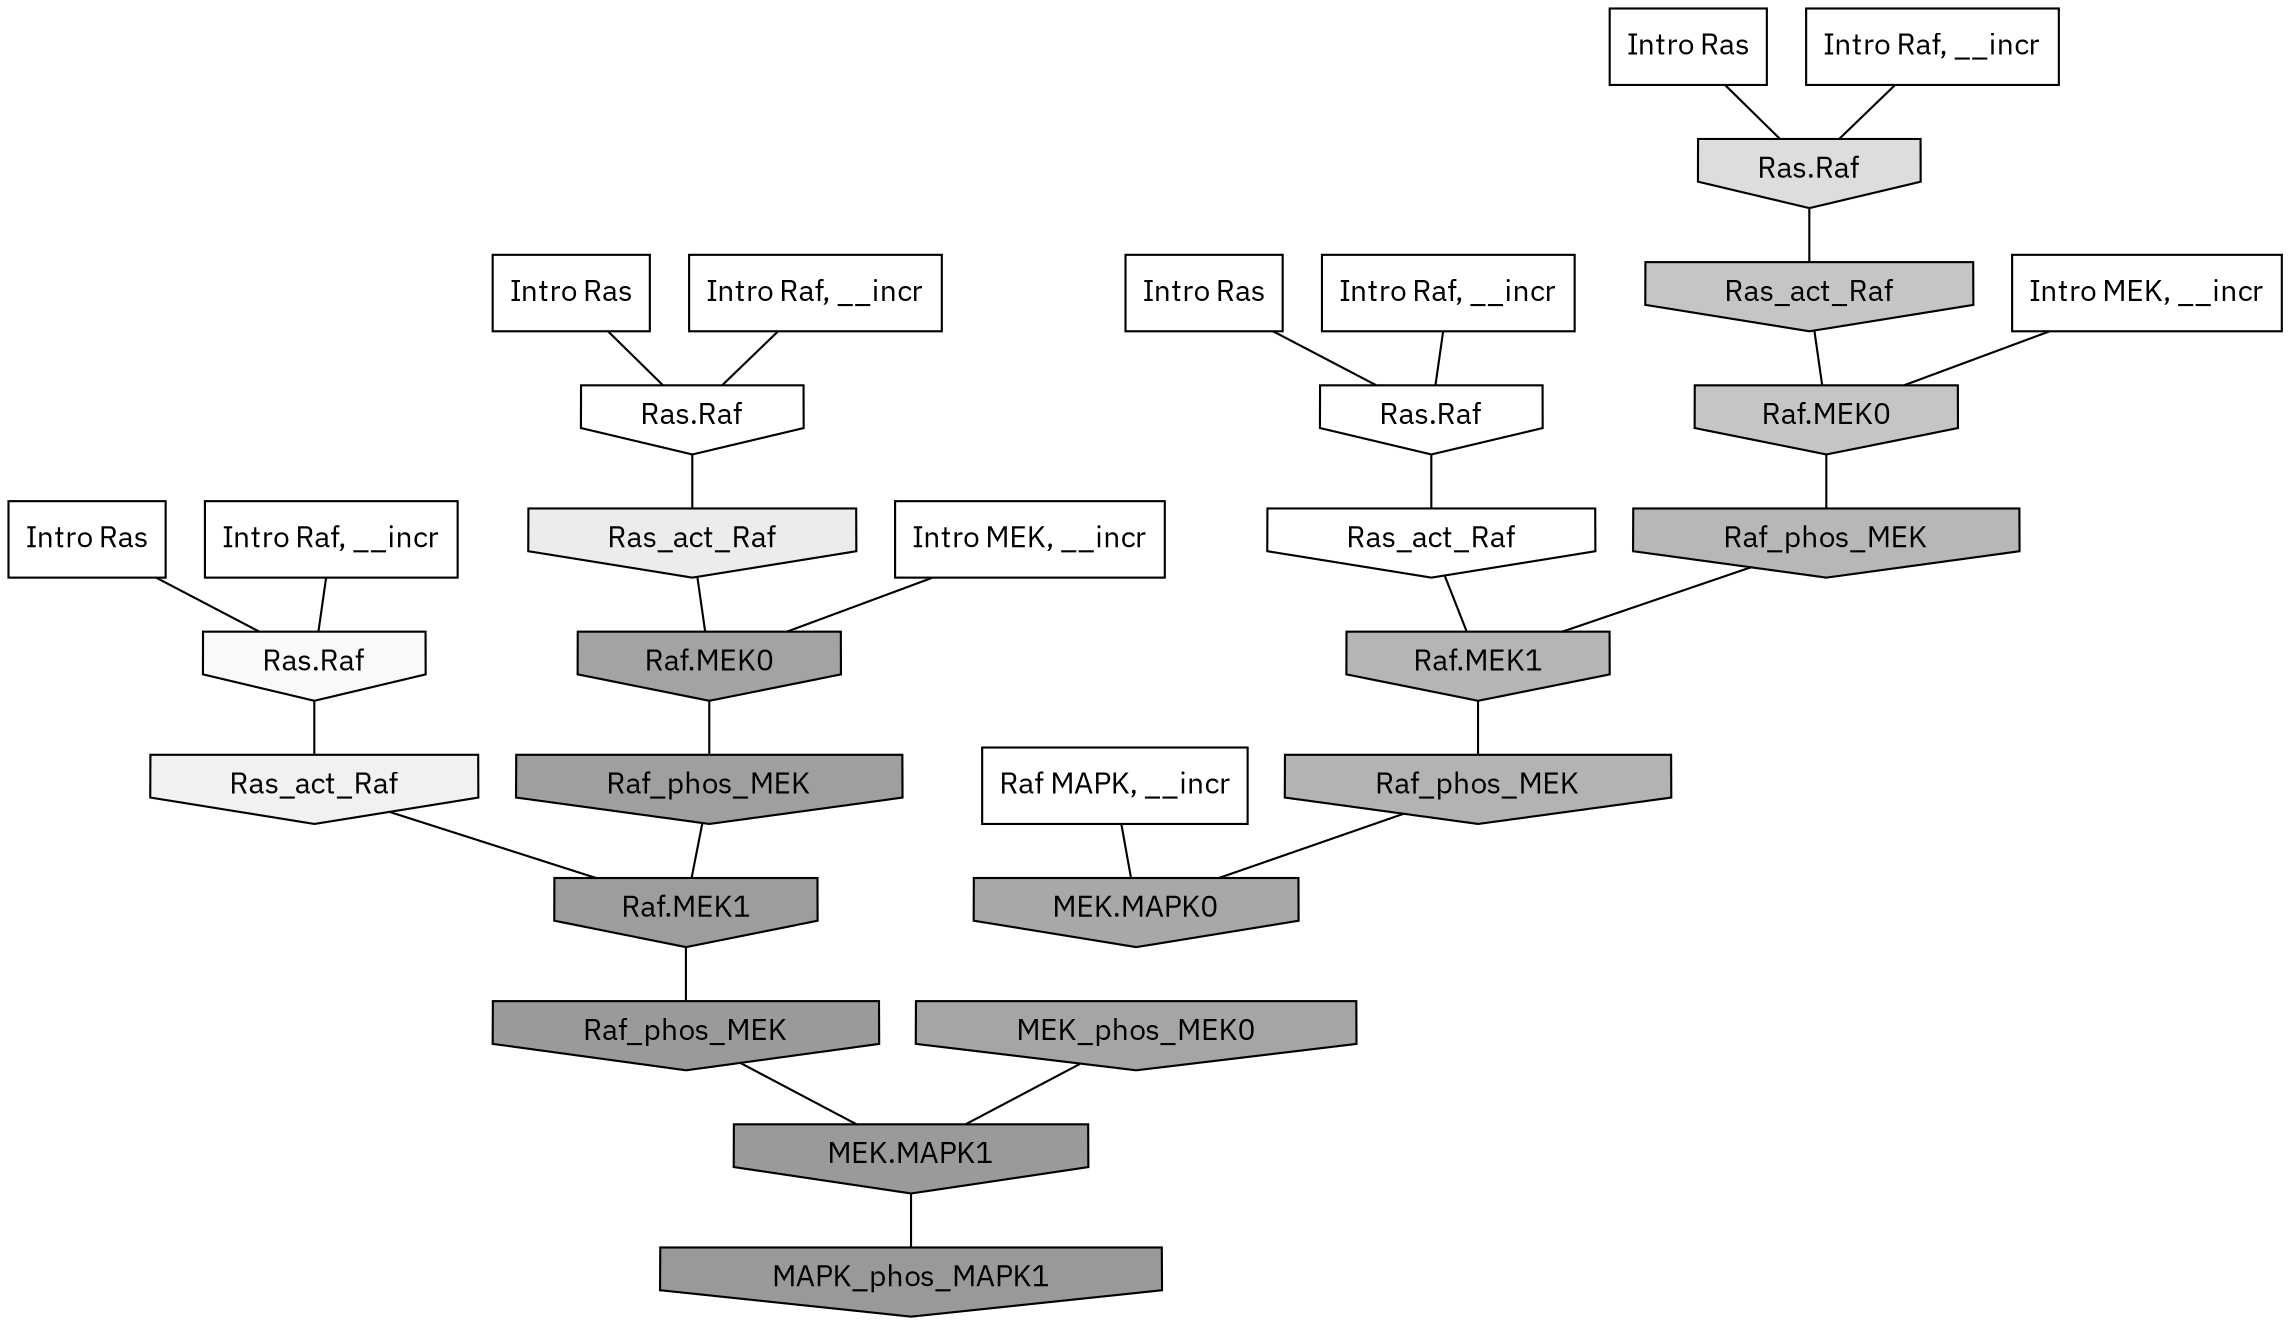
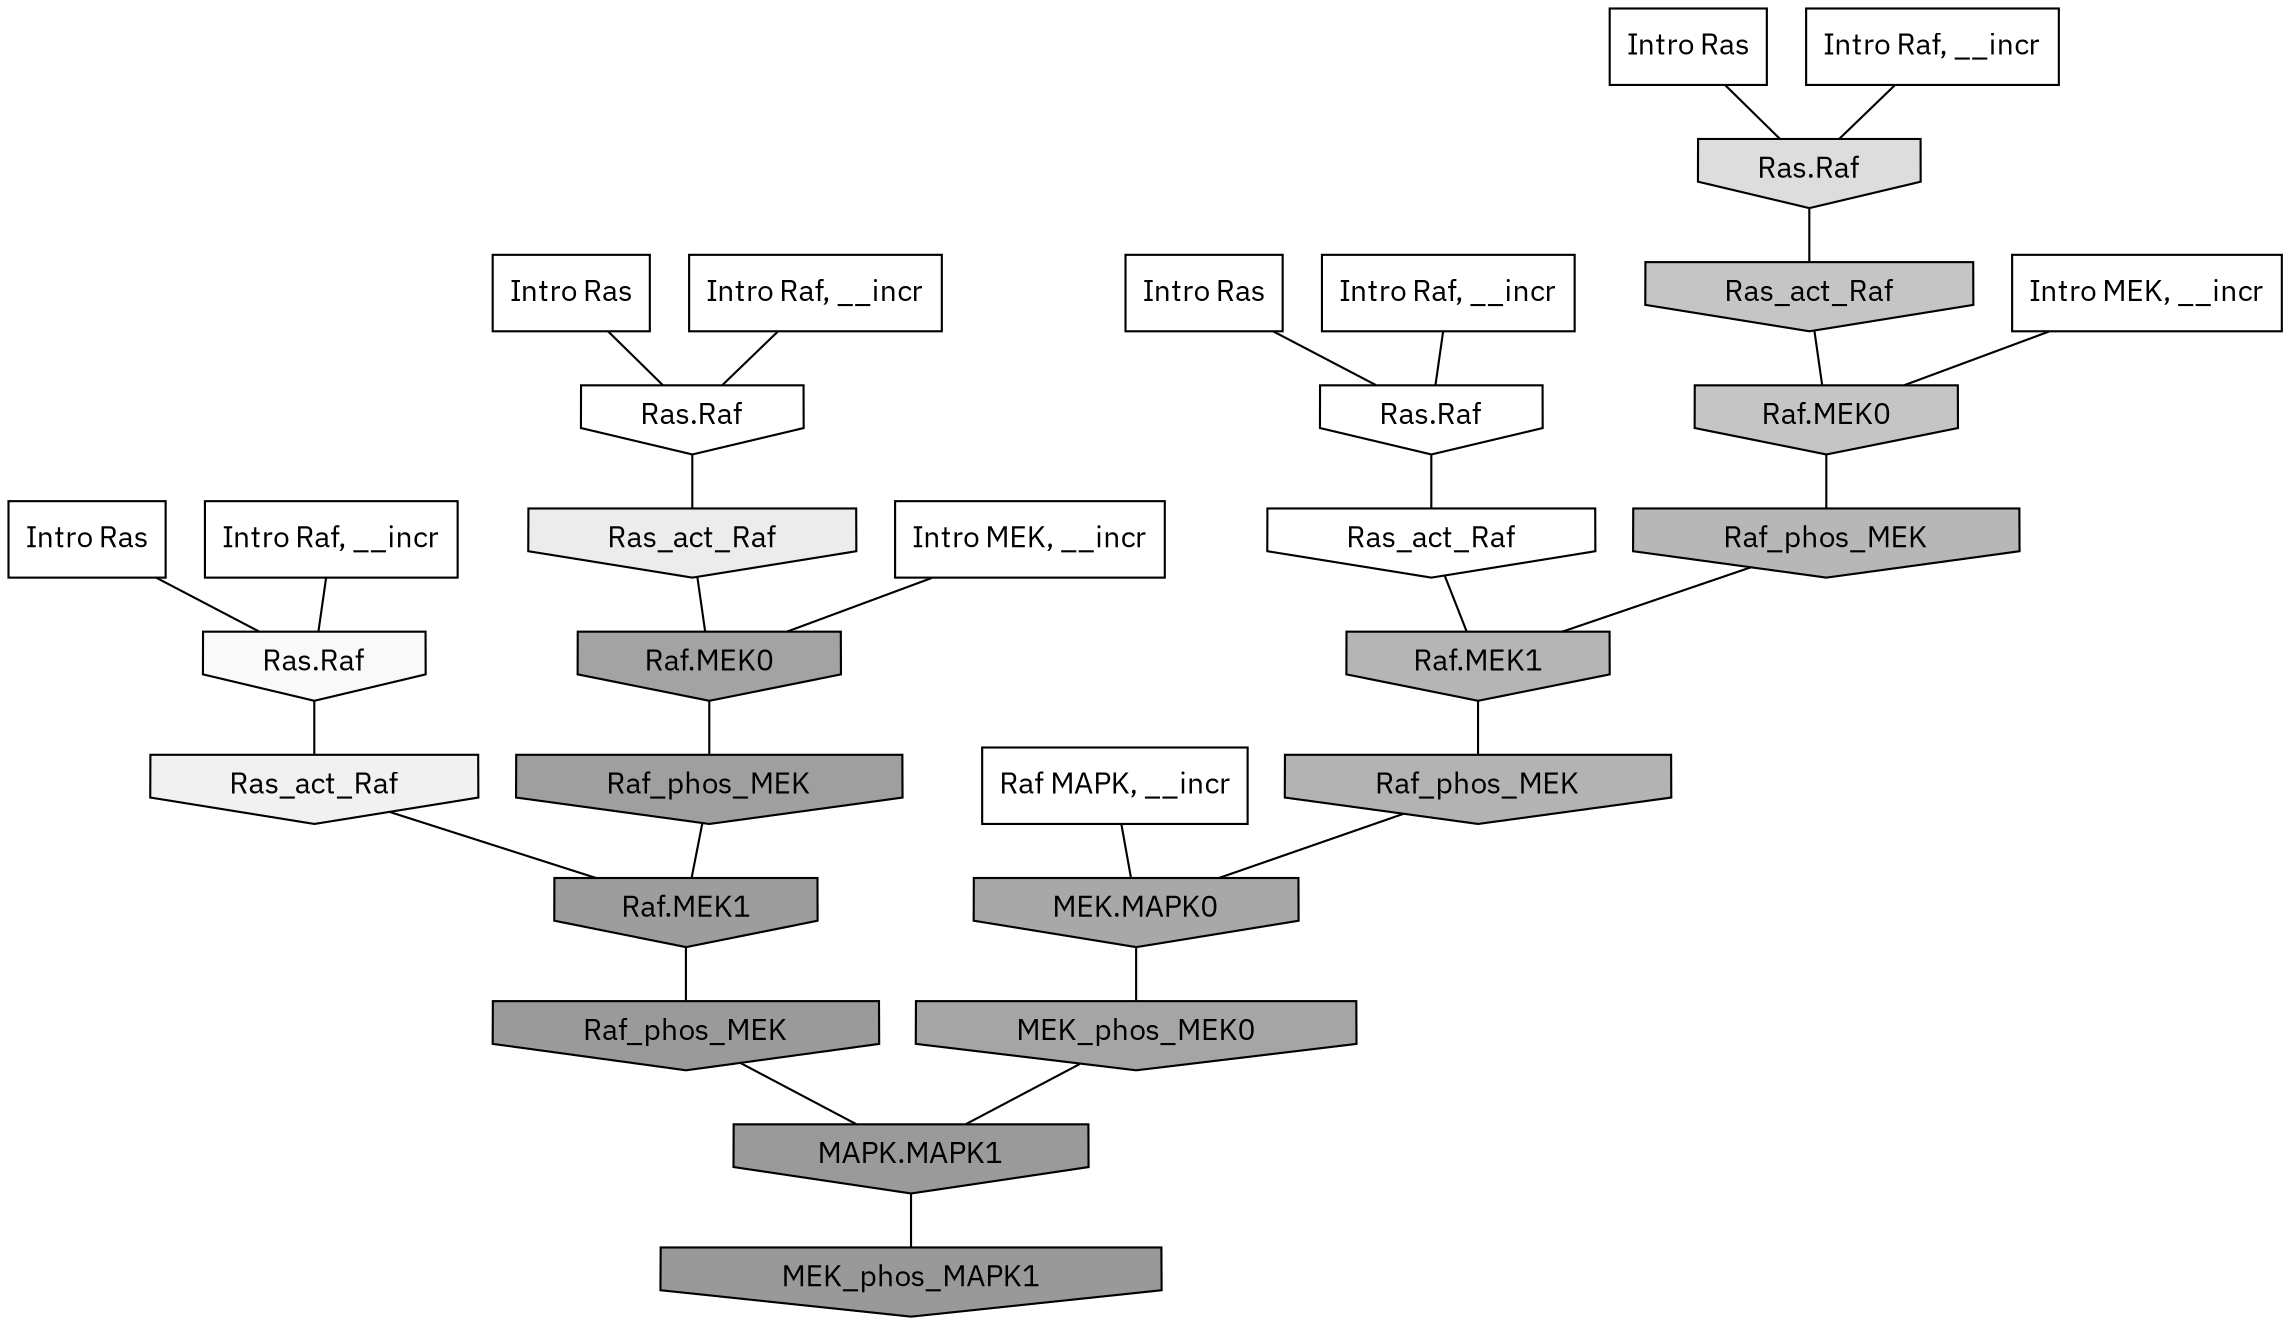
none -> (1136, 974)
(911, 1155) -> (911, 1155)
(911, 1278) -> (911, 1278)
